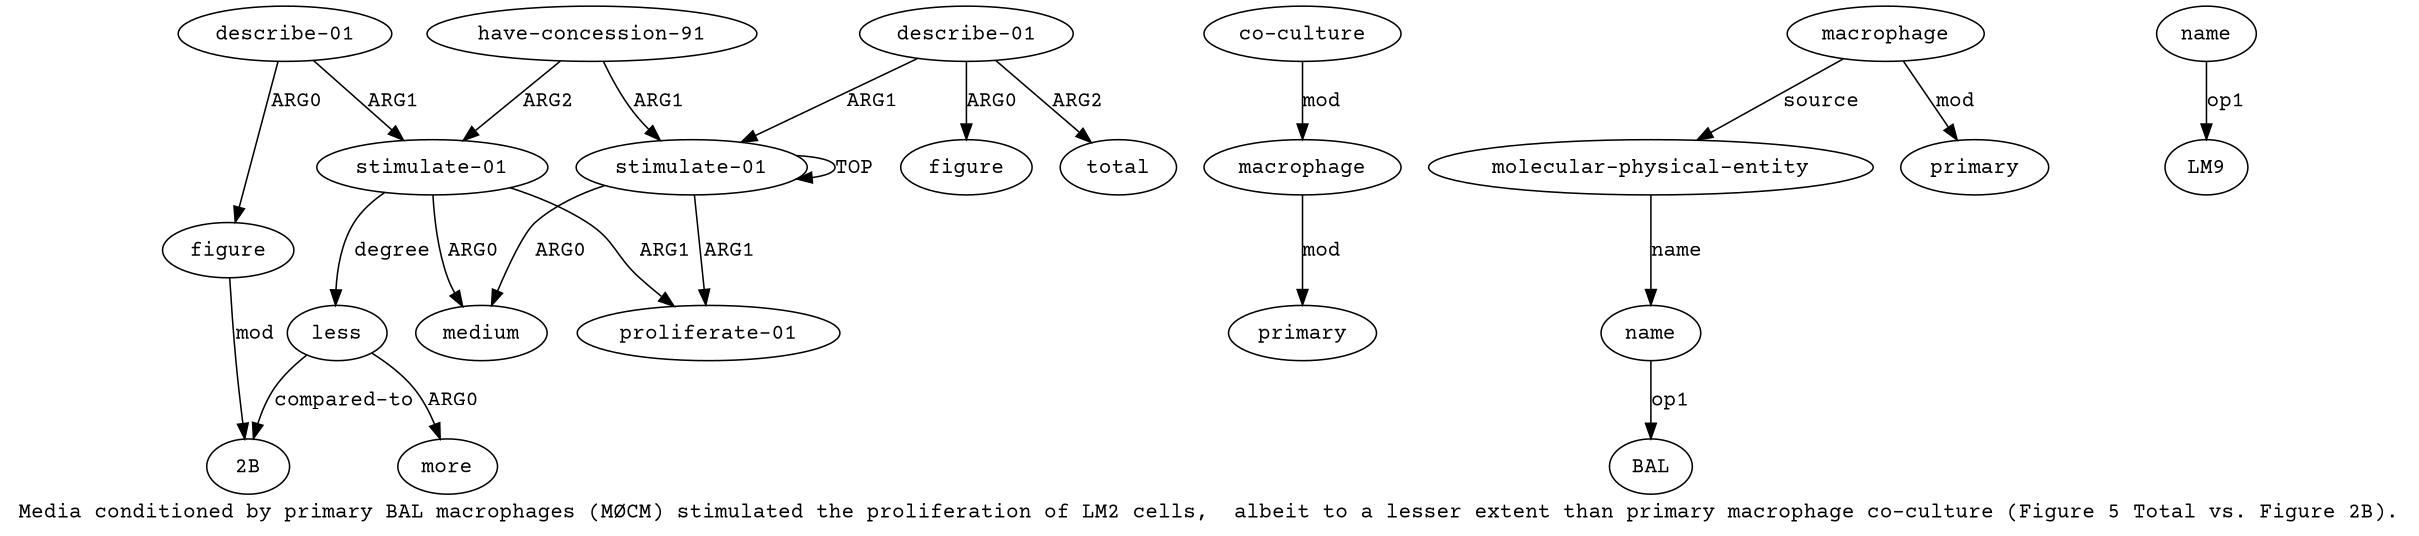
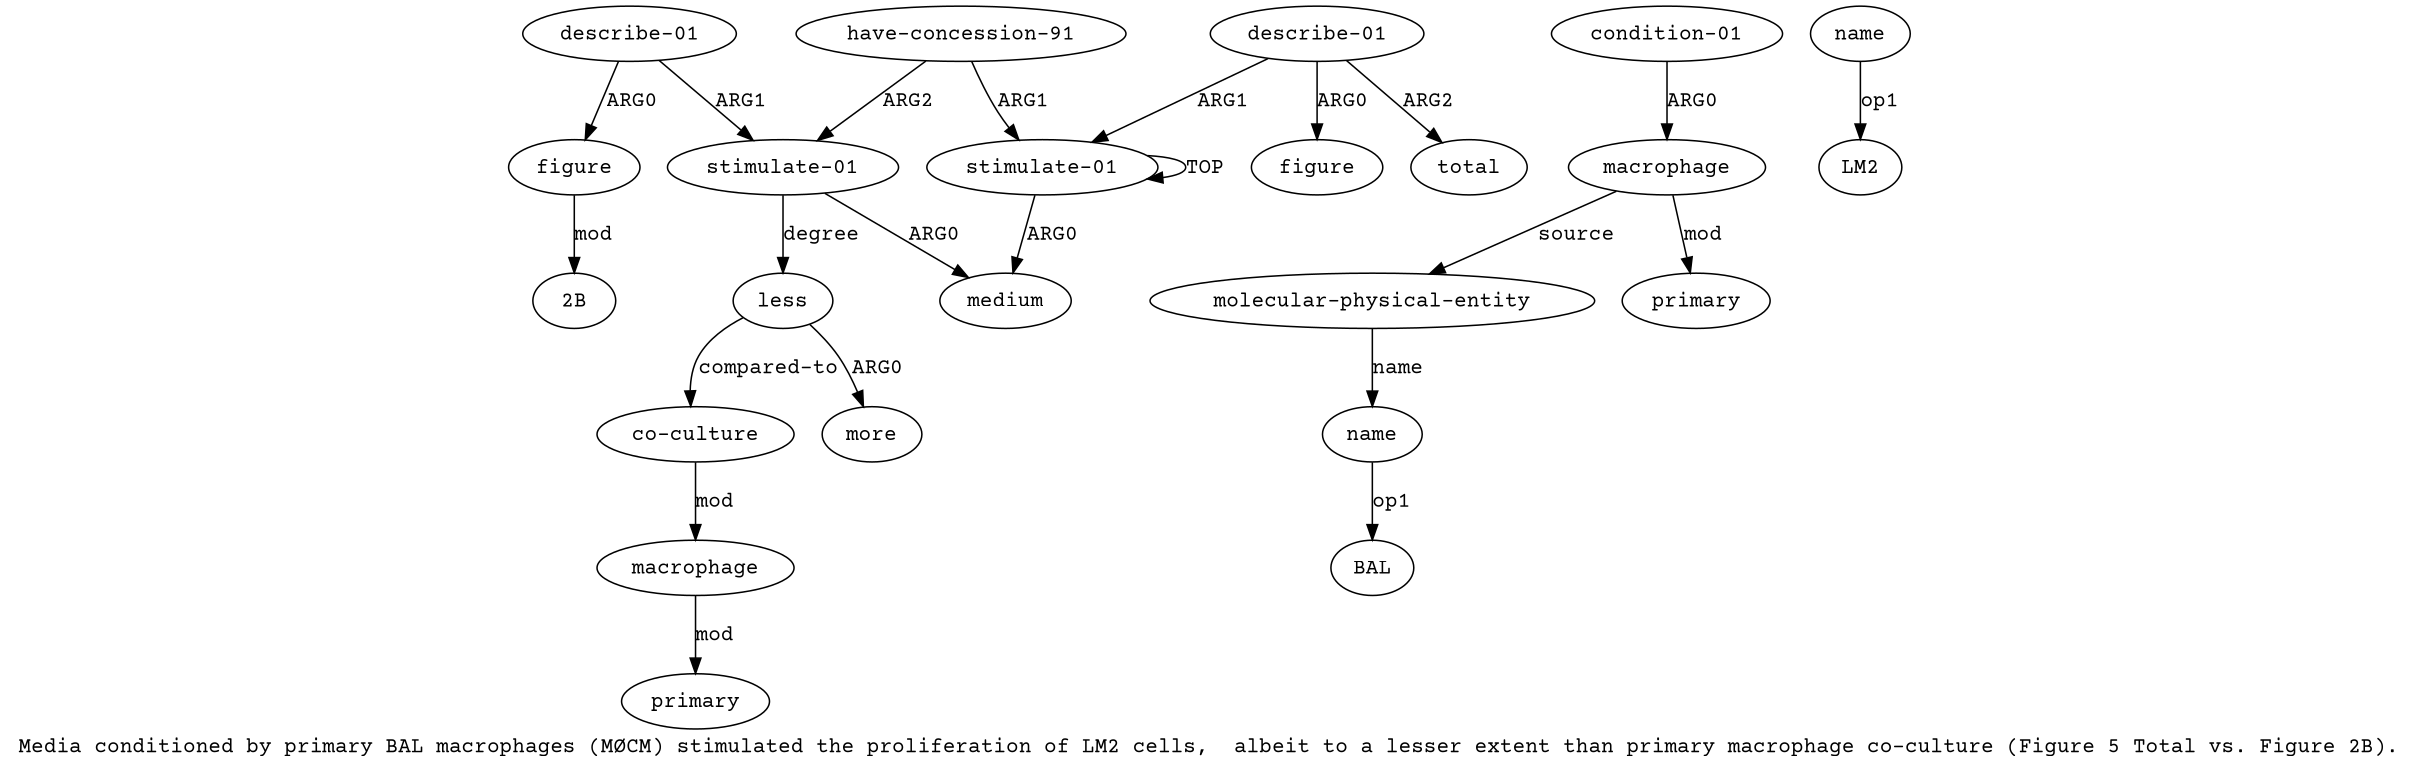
none -> (1667, 34)
(2206, 167) -> (1860, 167)
(709, 333) -> none
(276, 385) -> (705, 347)
